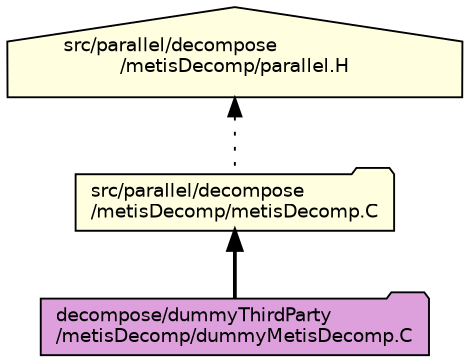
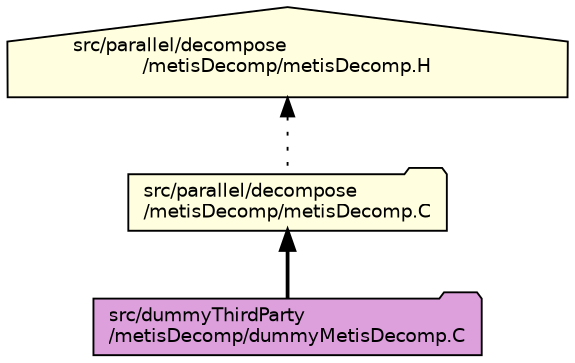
(235, 57) -> (288, 57)
(235, 327) -> (288, 327)
